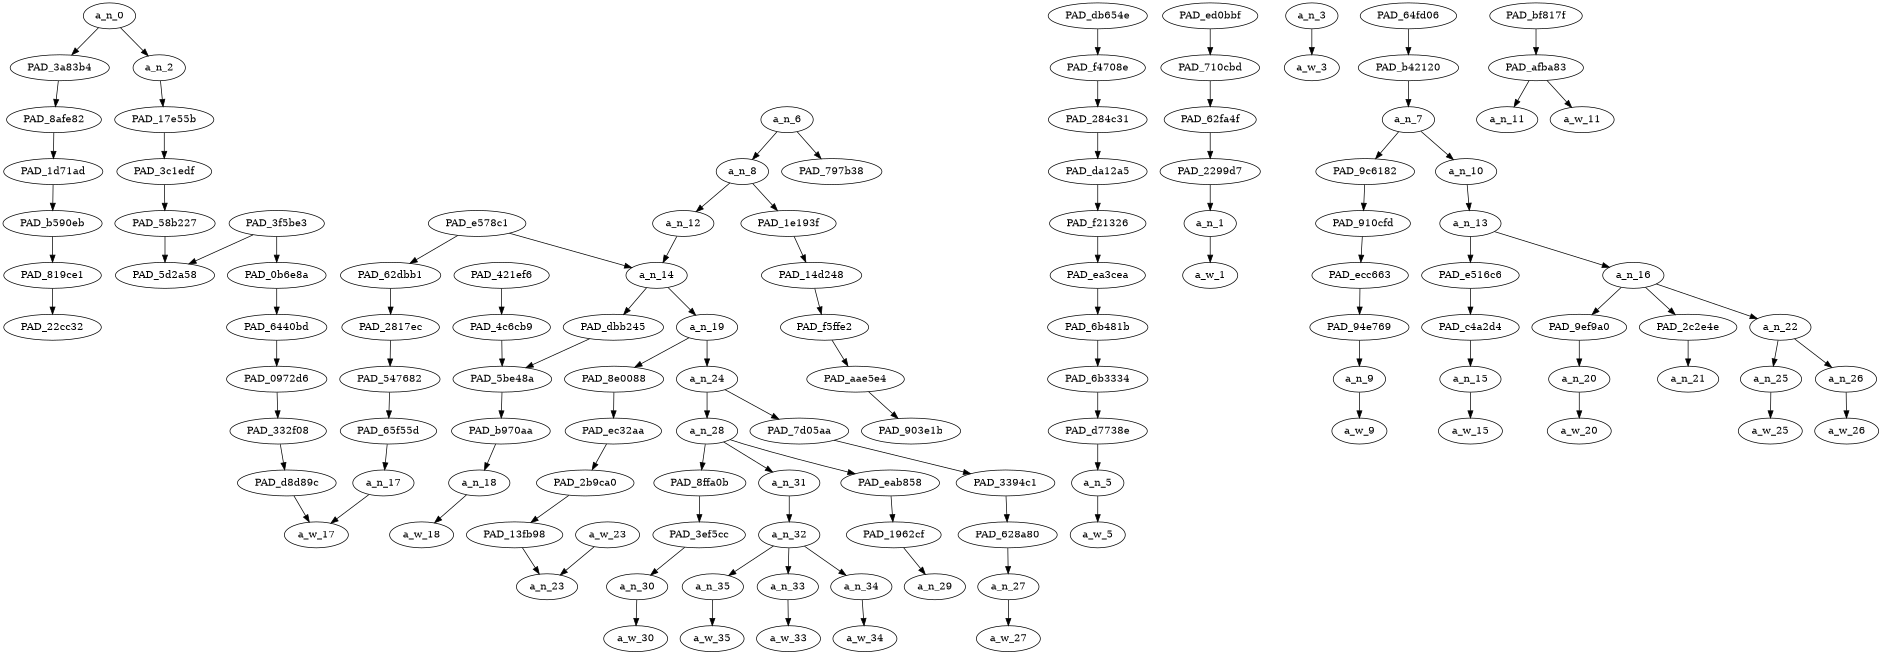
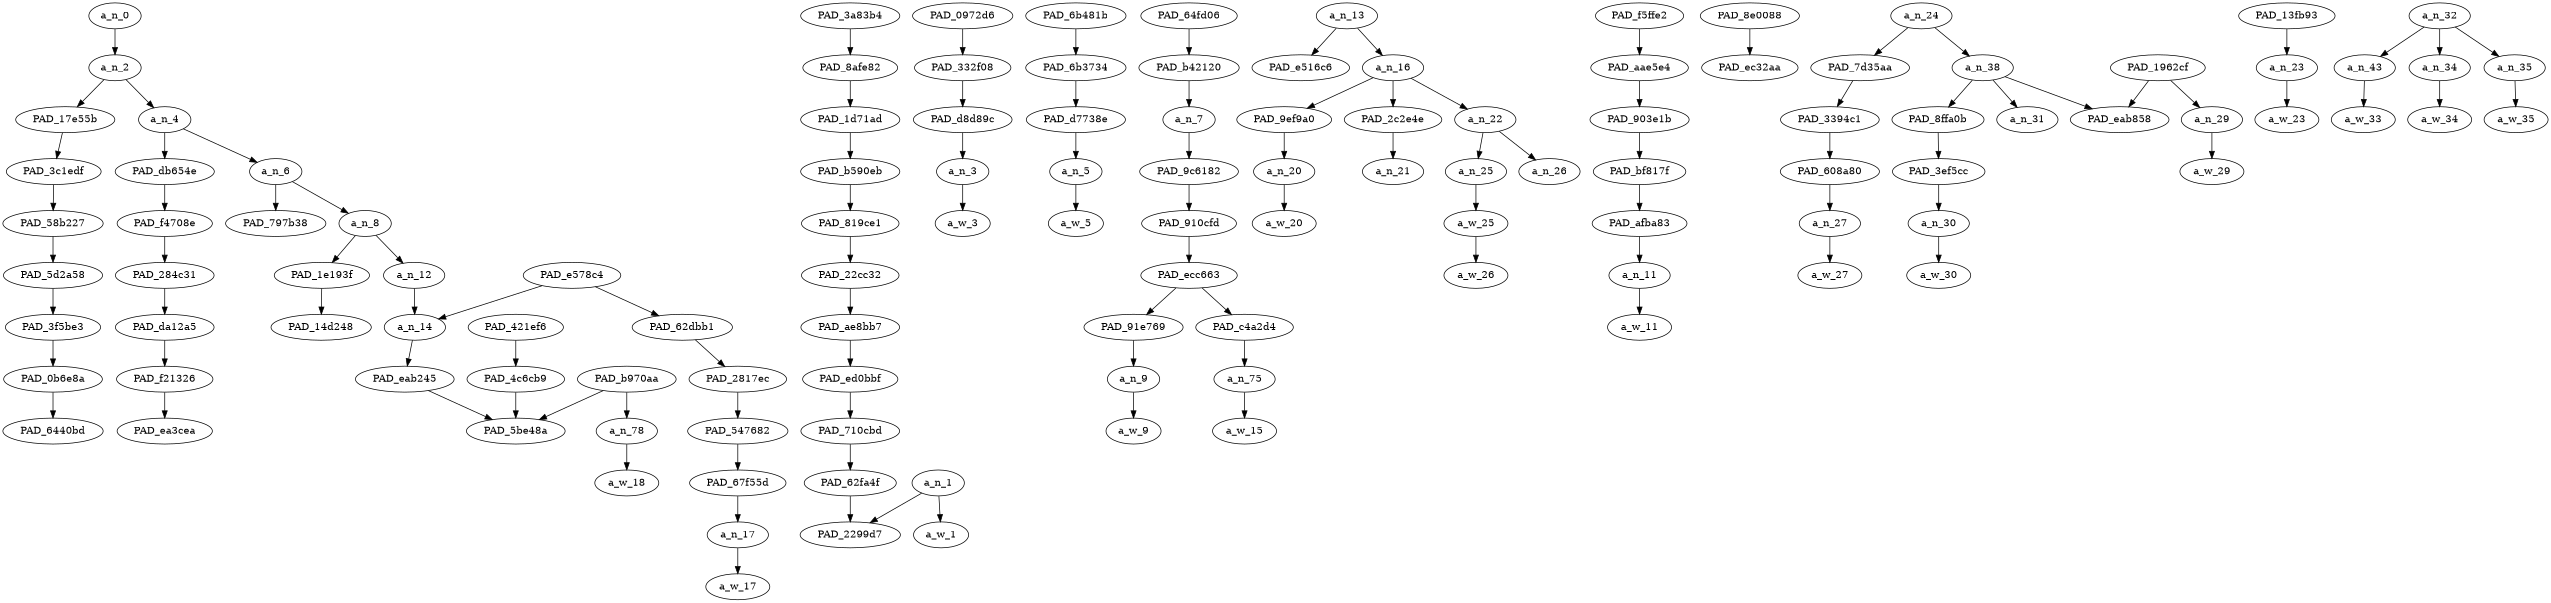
(88, 39) -> none
(1557, 91) -> (1640, 298)
none -> (165, 120)
none -> (1640, 142)
(1466, 172) -> none
none -> (2212, 172)
(1210, 194) -> (899, 506)
(477, 223) -> (572, 275)
(224, 248) -> (53, 298)
(817, 298) -> none
(1098, 298) -> none
(1470, 298) -> (1214, 299)
(613, 327) -> (405, 379)
(707, 327) -> none
none -> (850, 327)
(1359, 327) -> (1134, 327)
(277, 350) -> none
(1098, 379) -> (1076, 68)
(1470, 379) -> (1245, 379)
(502, 402) -> (575, 404)
(1846, 402) -> (1476, 246)
(388, 431) -> (738, 483)
(707, 431) -> (1983, 68)
(799, 431) -> (1860, 68)
(479, 483) -> (627, 431)
(585, 483) -> none
(789, 505) -> none
(892, 505) -> (2141, 91)
(300, 506) -> (963, 142)
(515, 535) -> (2287, 16)
(1008, 535) -> (1830, 172)
(580, 559) -> (2287, 90)
(788, 587) -> (2365, 68)
